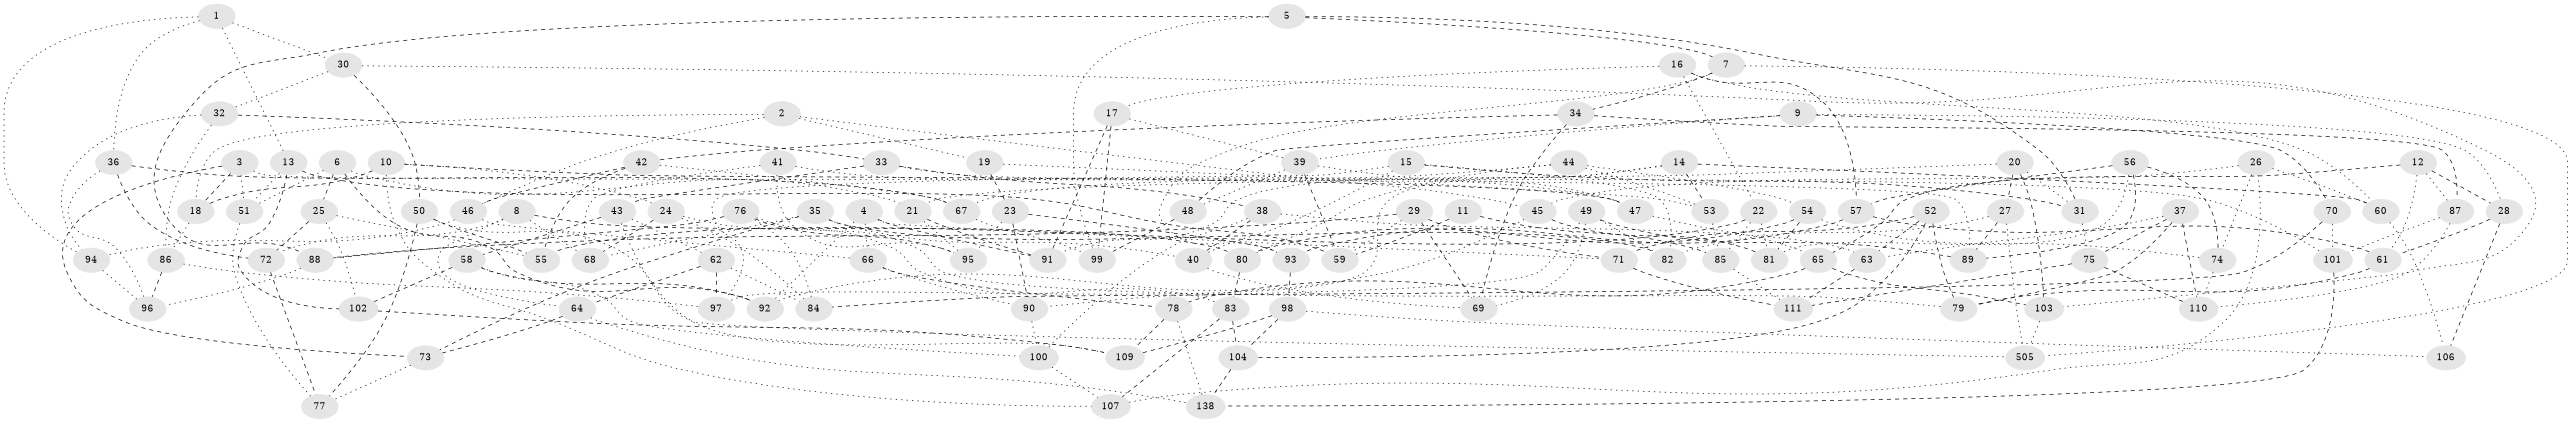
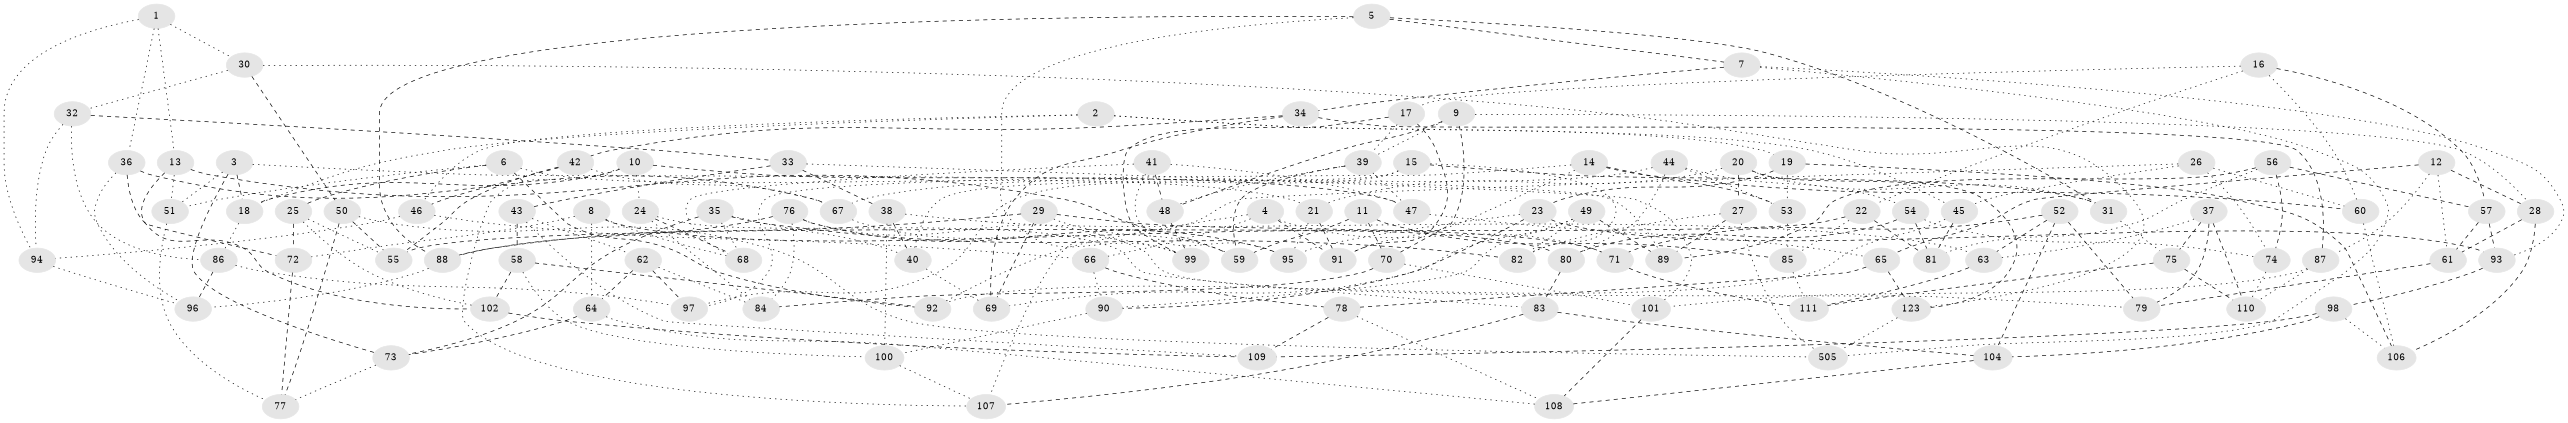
none -> (2136, 185)
none -> (1159, 188)
none -> (1375, 236)
(1764, 236) -> (1897, 236)
(2044, 309) -> (1911, 309)
(1206, 407) -> (1554, 407)
